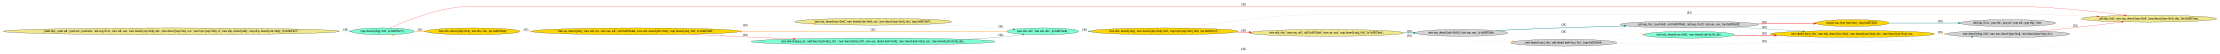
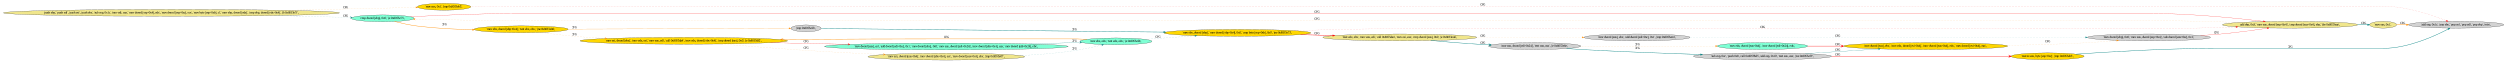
none -> (444, 7)
none -> (2383, 25)
none -> (806, 28)
